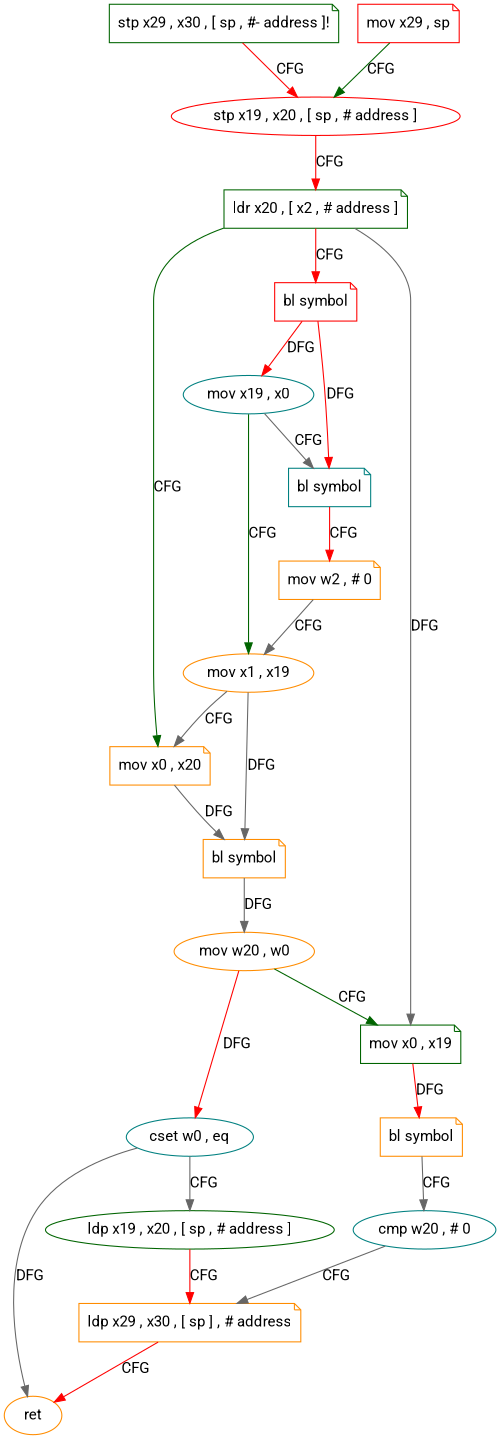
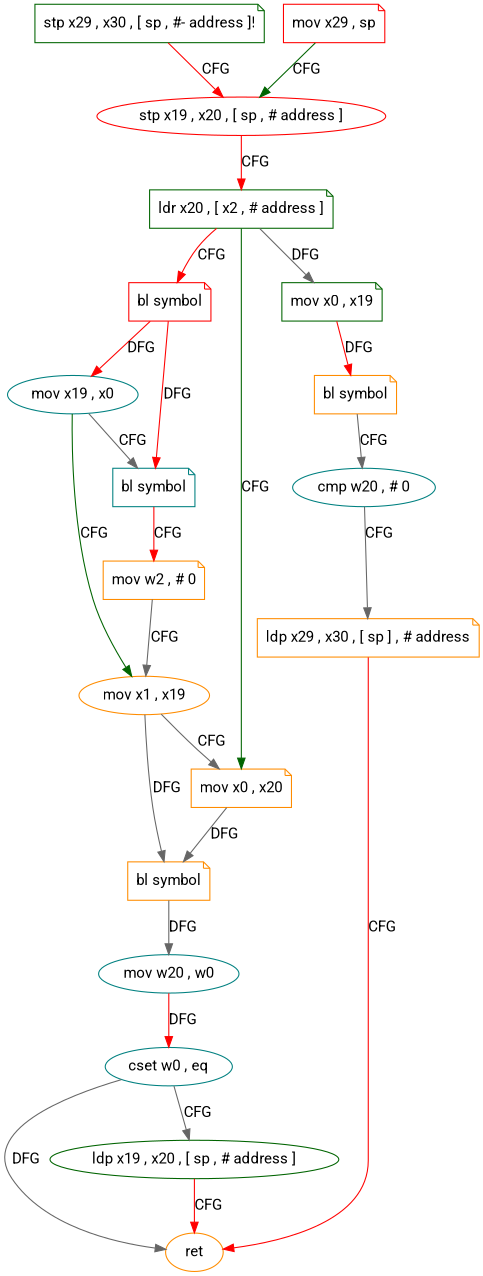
(244, 951) -> (169, 974)
(321, 994) -> none
(190, 1271) -> (194, 1201)
